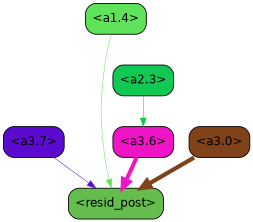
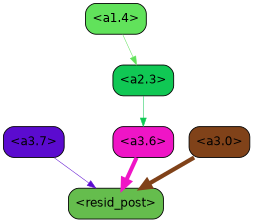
(101, 107) -> (128, 46)
